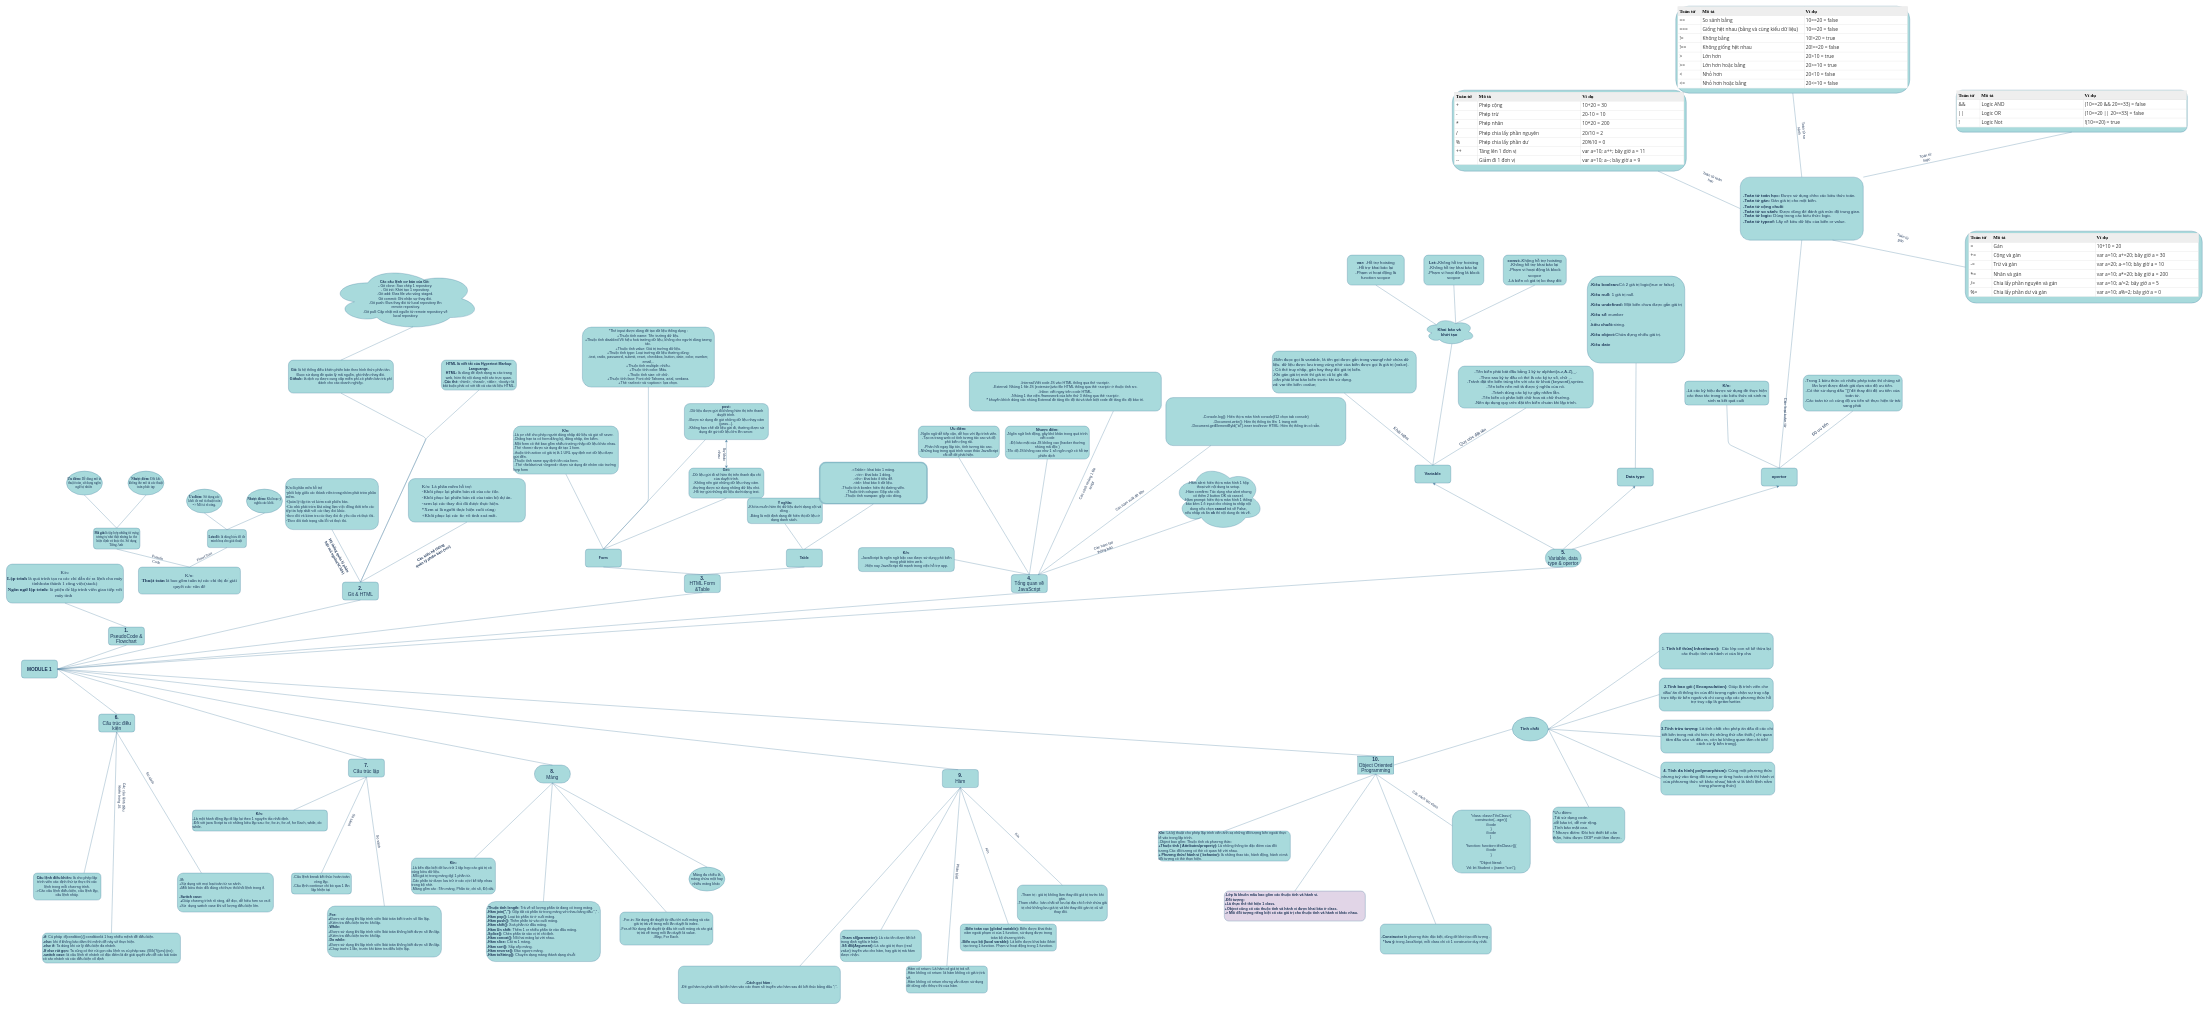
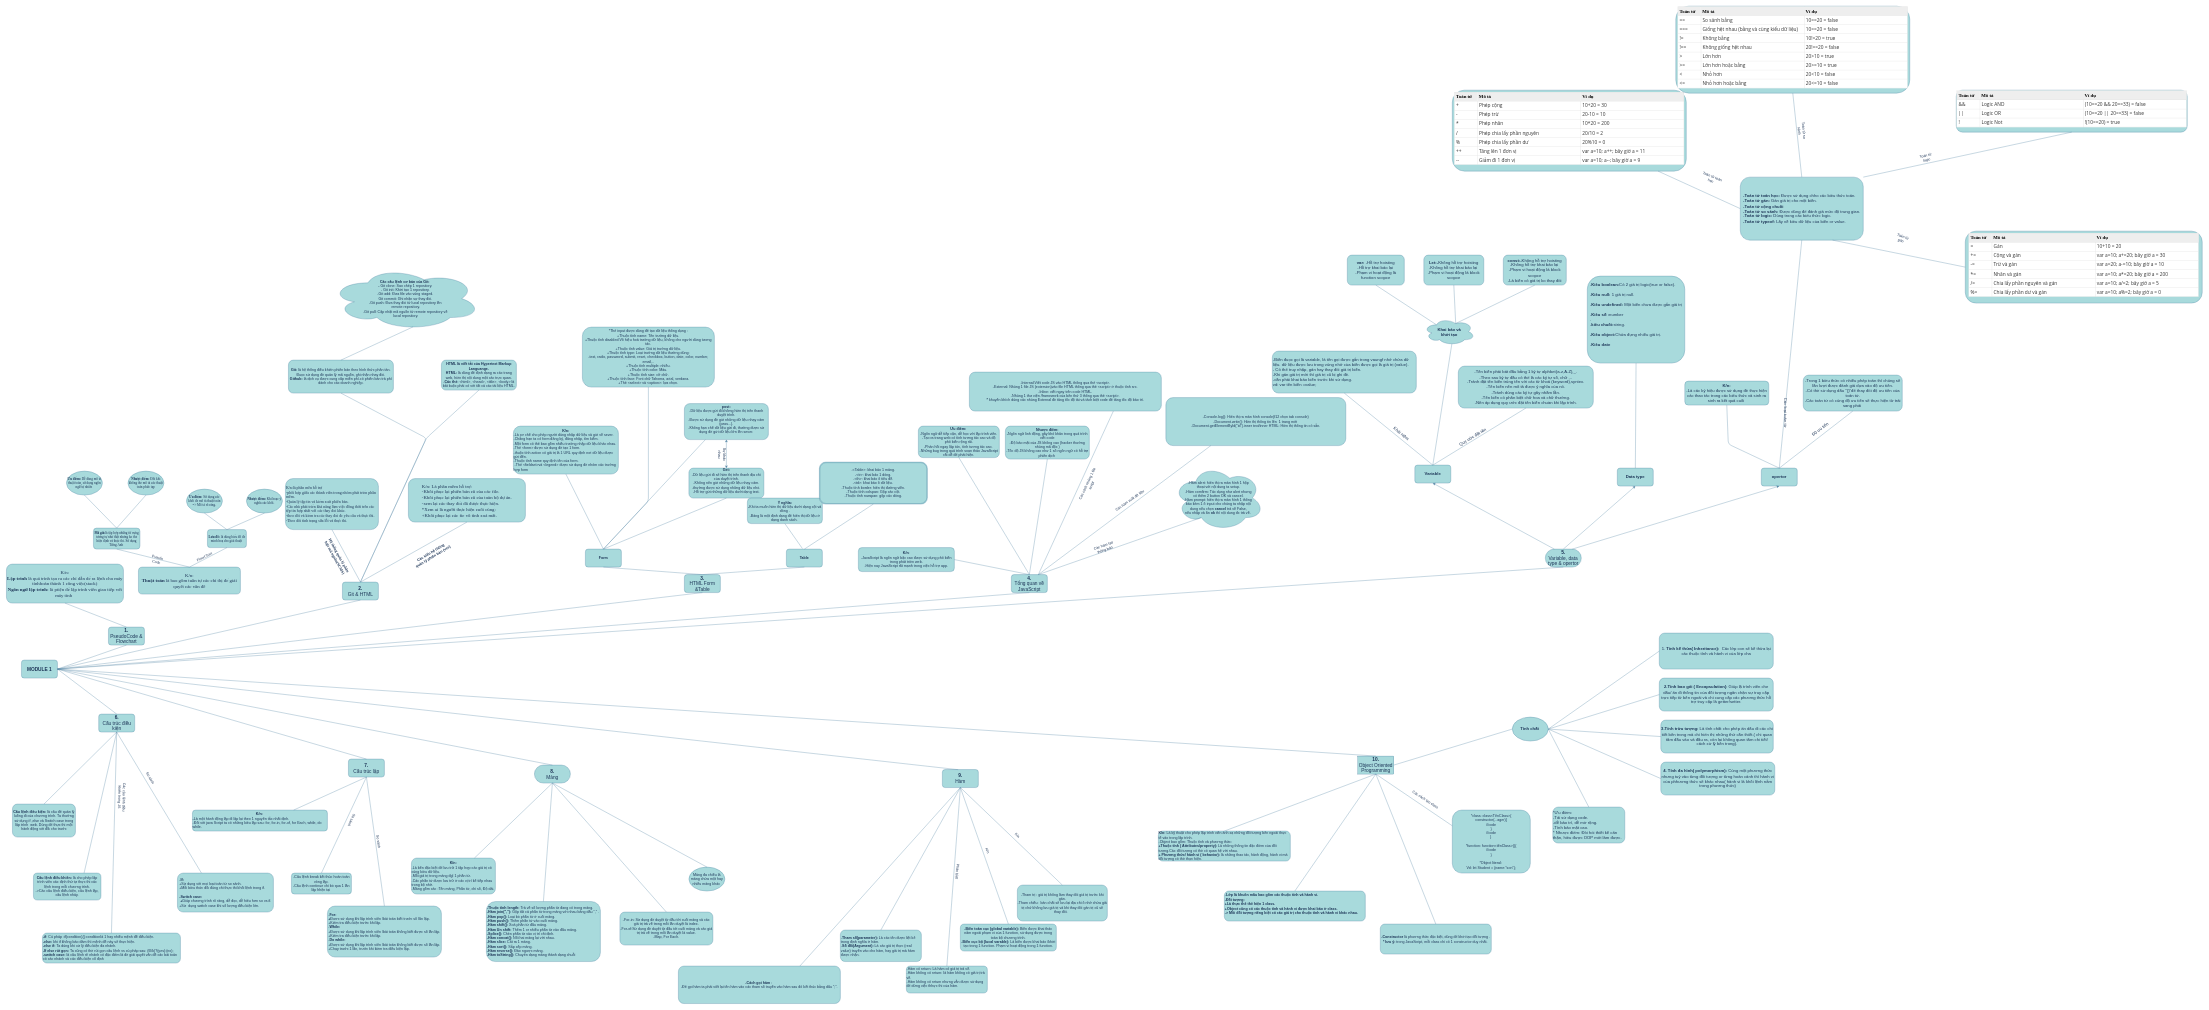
none -> (44, 803)
none -> (44, 821)
(1295, 906) -> (1295, 906)
